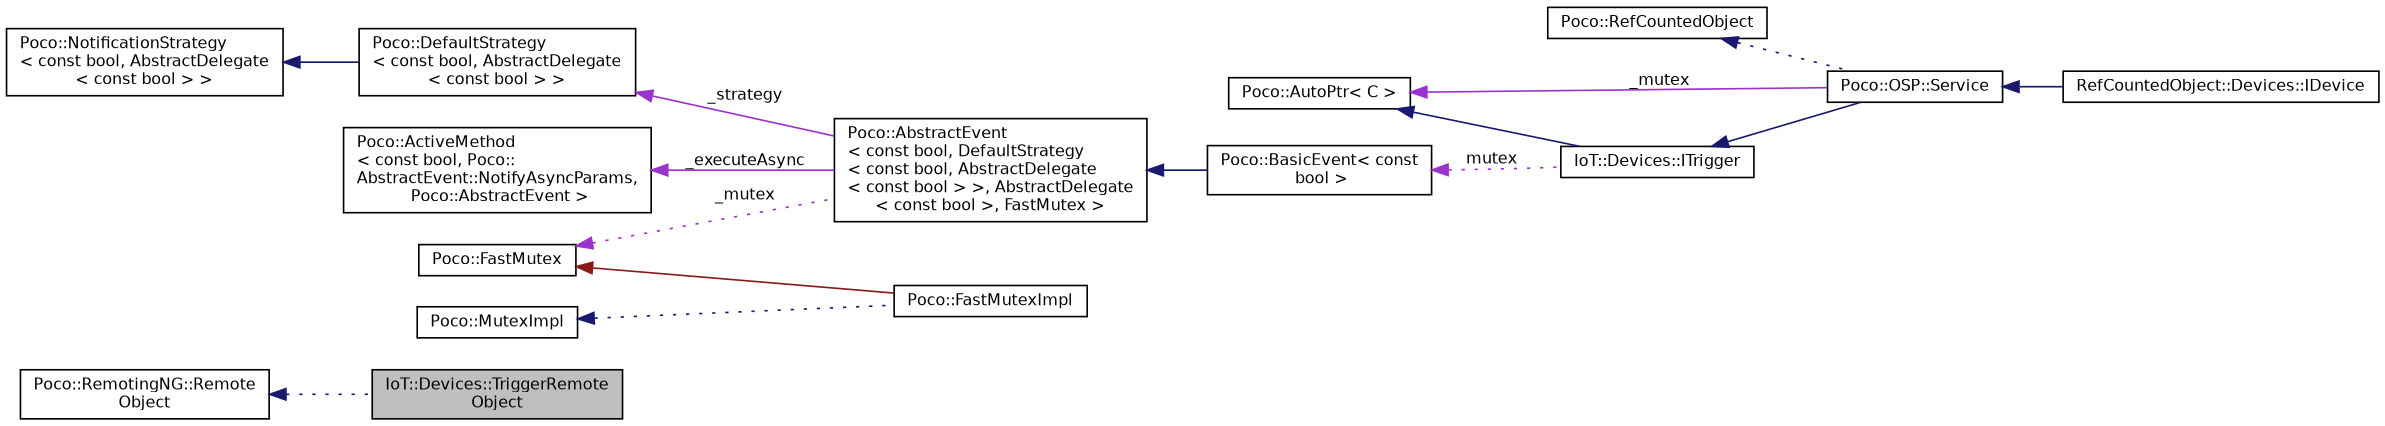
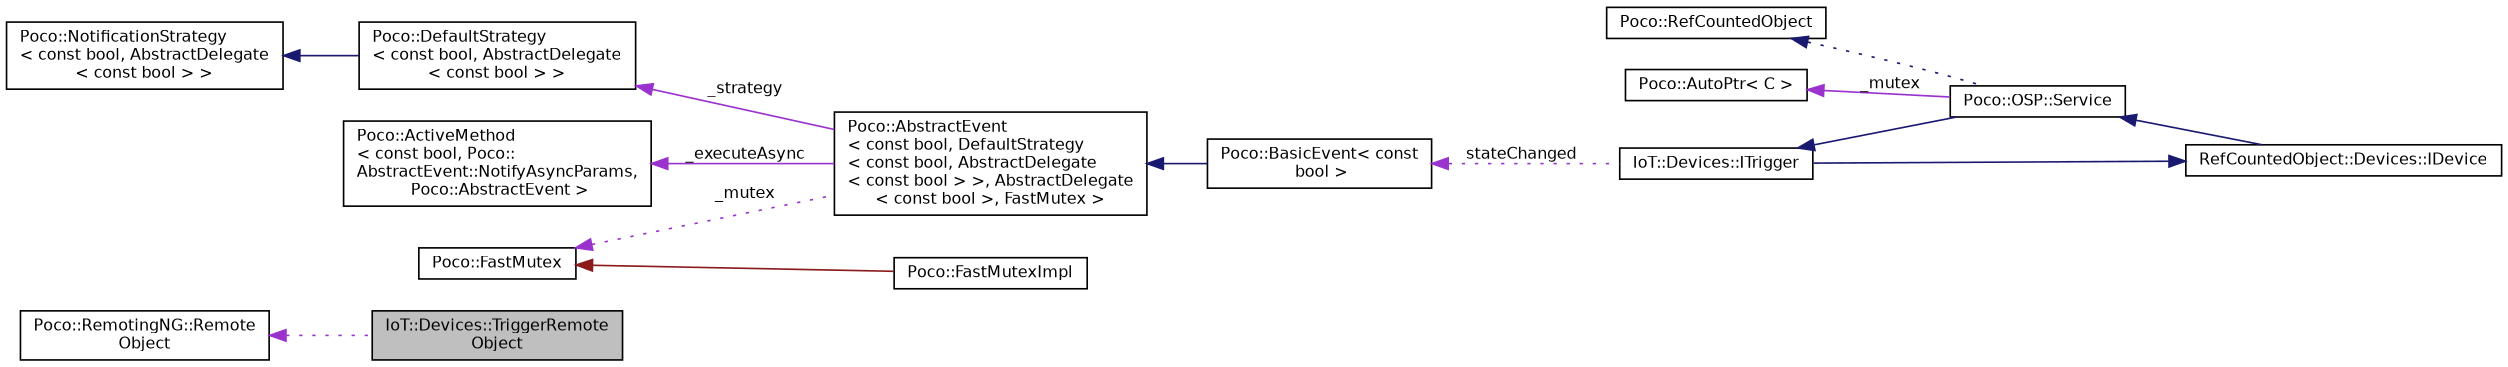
(1497, 129) -> (1991, 162)
(1490, 160) -> (1519, 155)
(497, 322) -> none
(329, 394) -> (329, 335)
